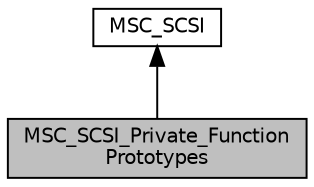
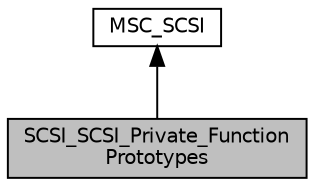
(157, 148) -> (157, 148)
